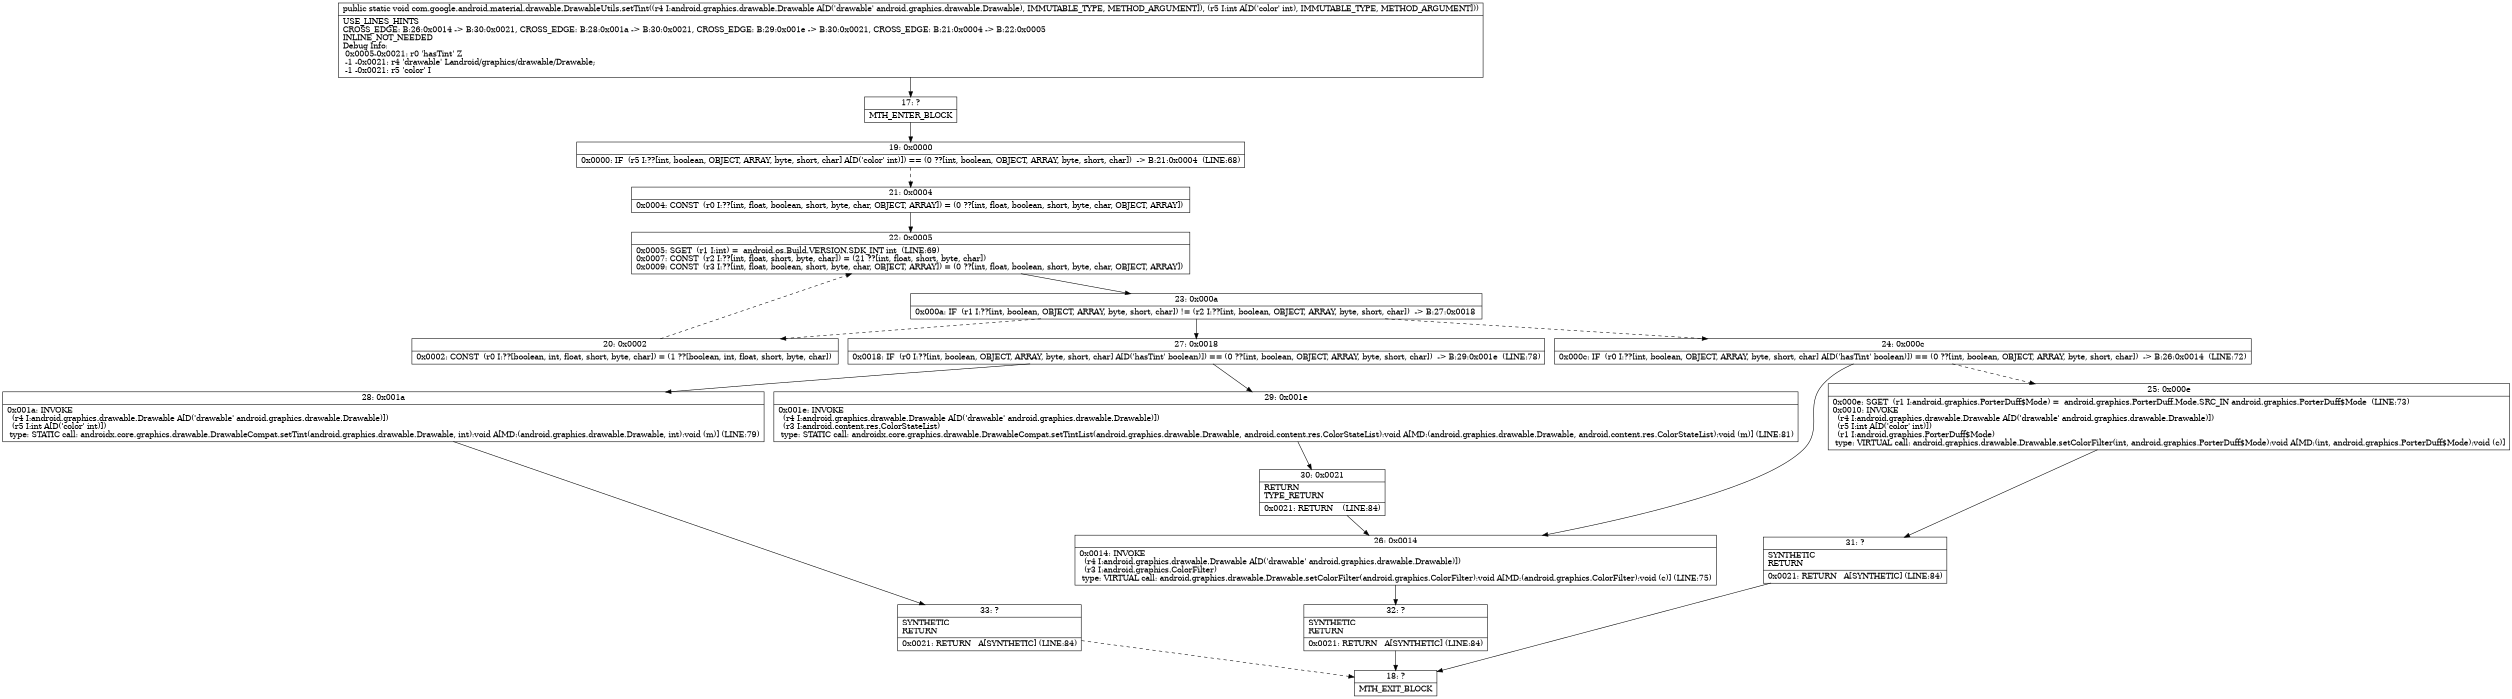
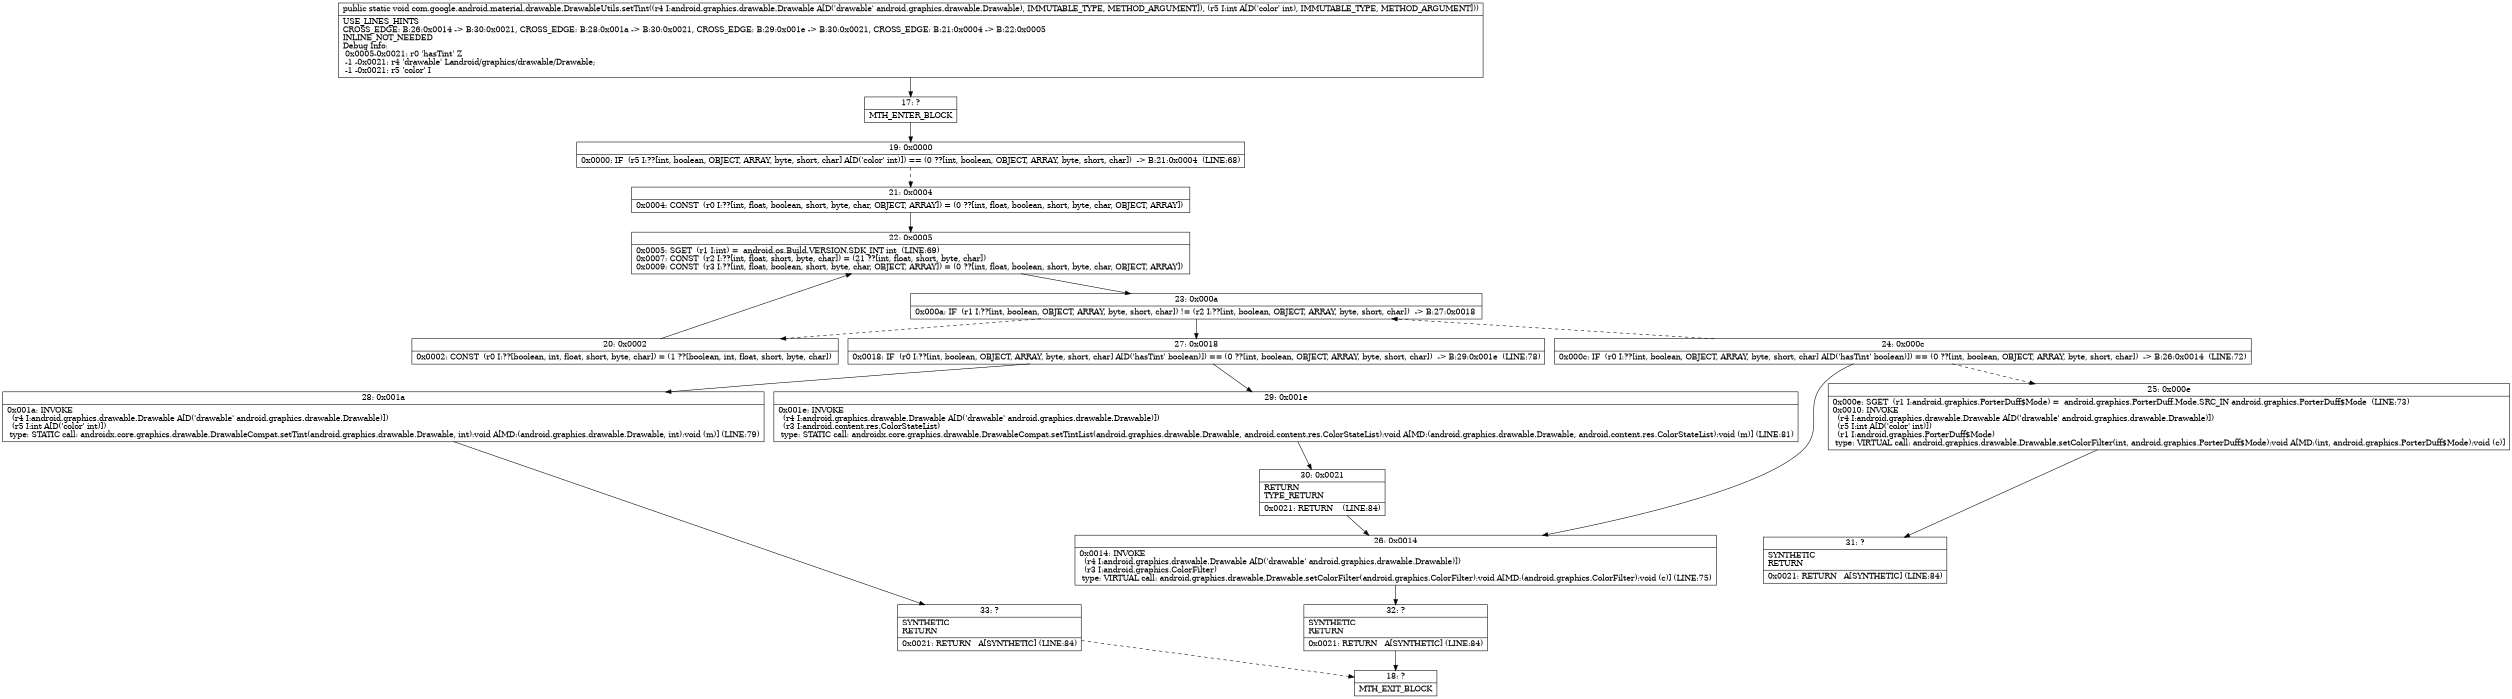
(753, 307) -> (753, 307)
(1544, 329) -> (1556, 329)
(1607, 627) -> none
